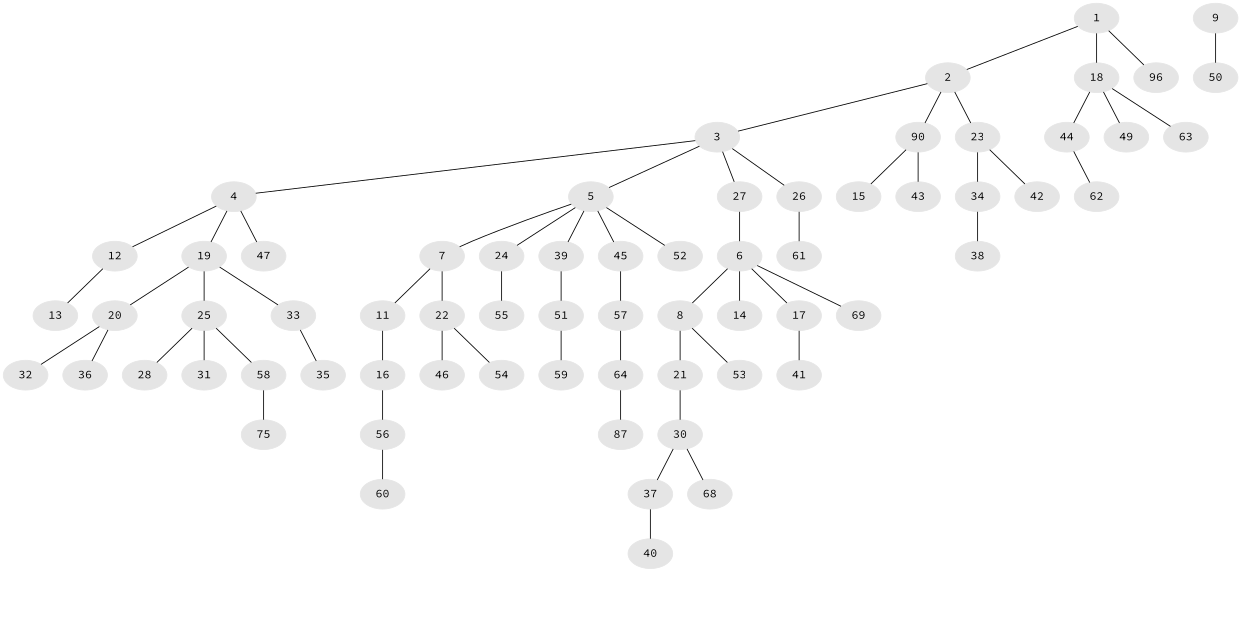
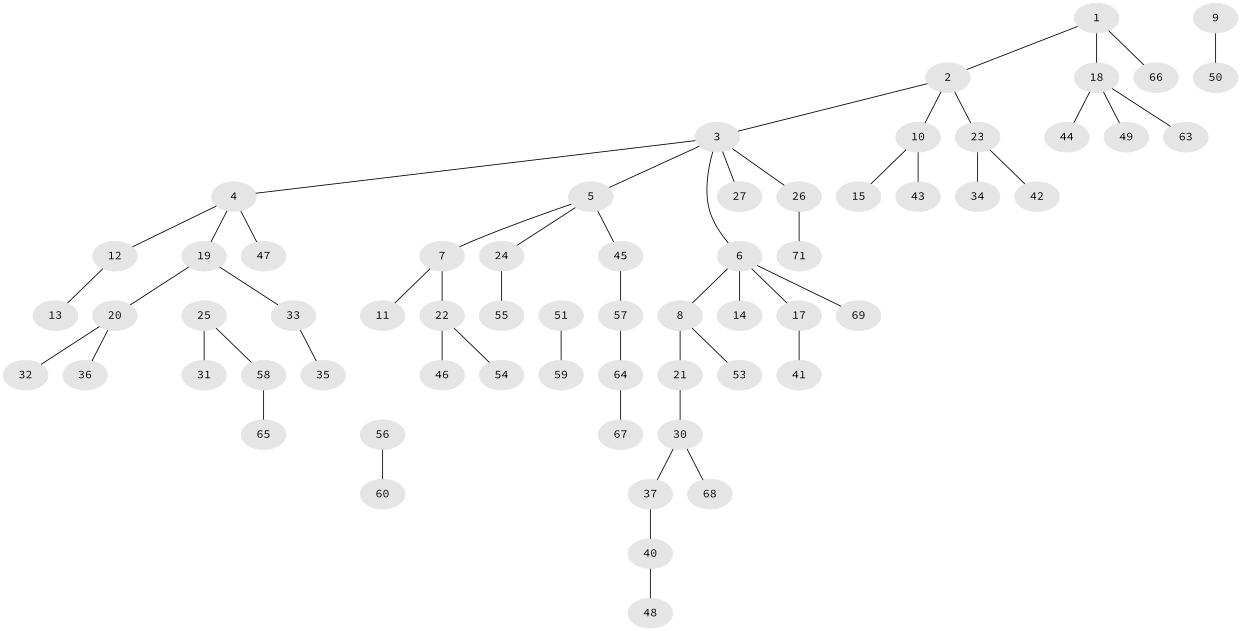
(1156, 78) -> (1156, 78)
(918, 137) -> (918, 137)
(1097, 197) -> none
(740, 227) -> (708, 200)
(561, 256) -> none
(680, 256) -> none
(799, 256) -> (799, 256)
(978, 256) -> none
(204, 286) -> none
(145, 375) -> none
(383, 375) -> none
(264, 435) -> (264, 435)
(621, 435) -> (621, 435)
none -> (650, 613)
